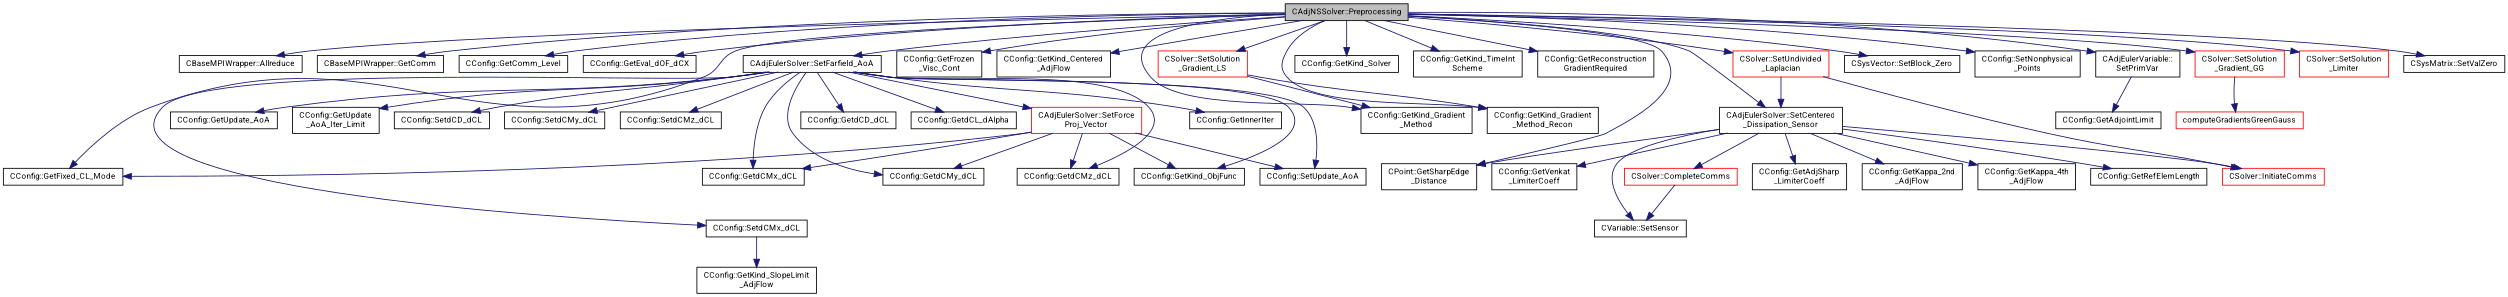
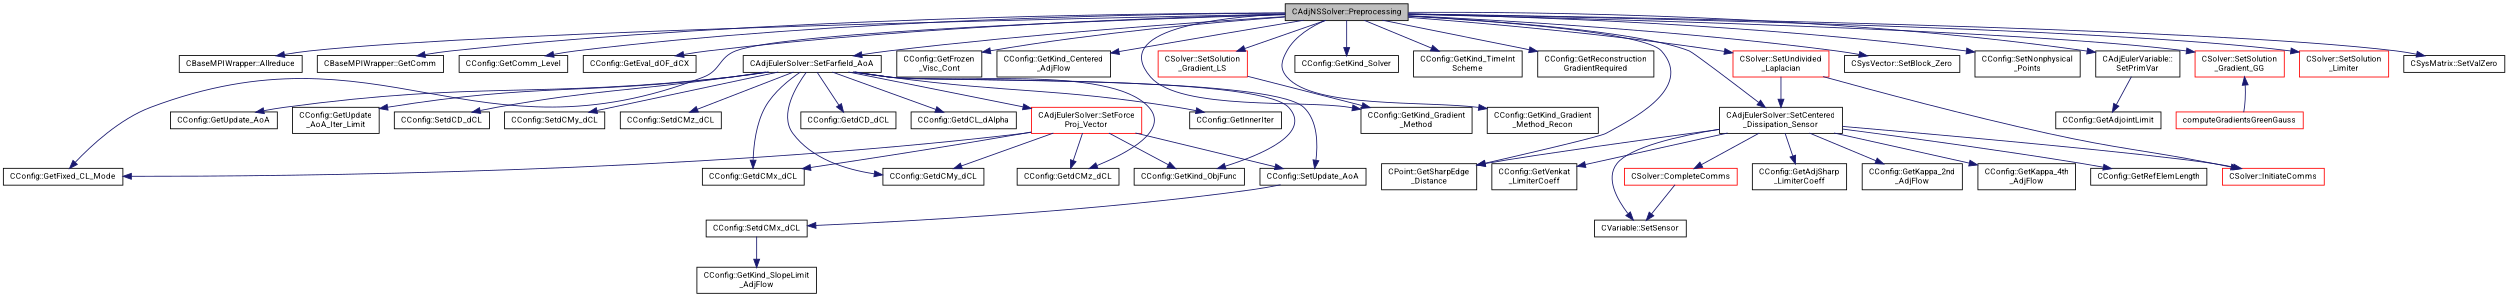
(2234, 90) -> (2245, 99)
(1363, 92) -> none
(159, 122) -> (1049, 211)
